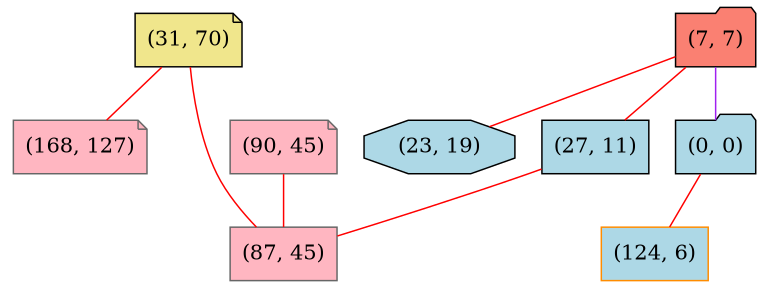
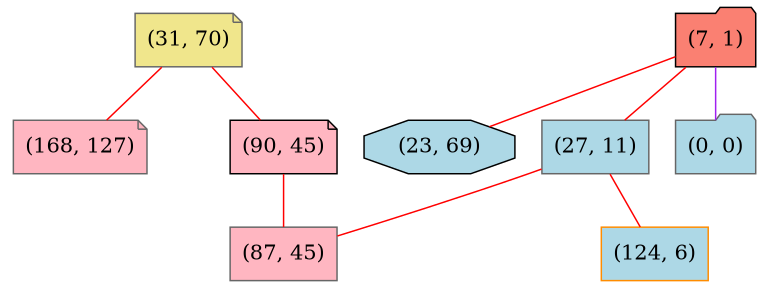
(189, 40) -> (189, 40)
(716, 40) -> (716, 40)
(284, 147) -> (284, 147)
(439, 147) -> (439, 147)
(595, 147) -> (595, 147)
(716, 147) -> (716, 147)
(208, 154) -> (236, 94)
(685, 201) -> (625, 201)
